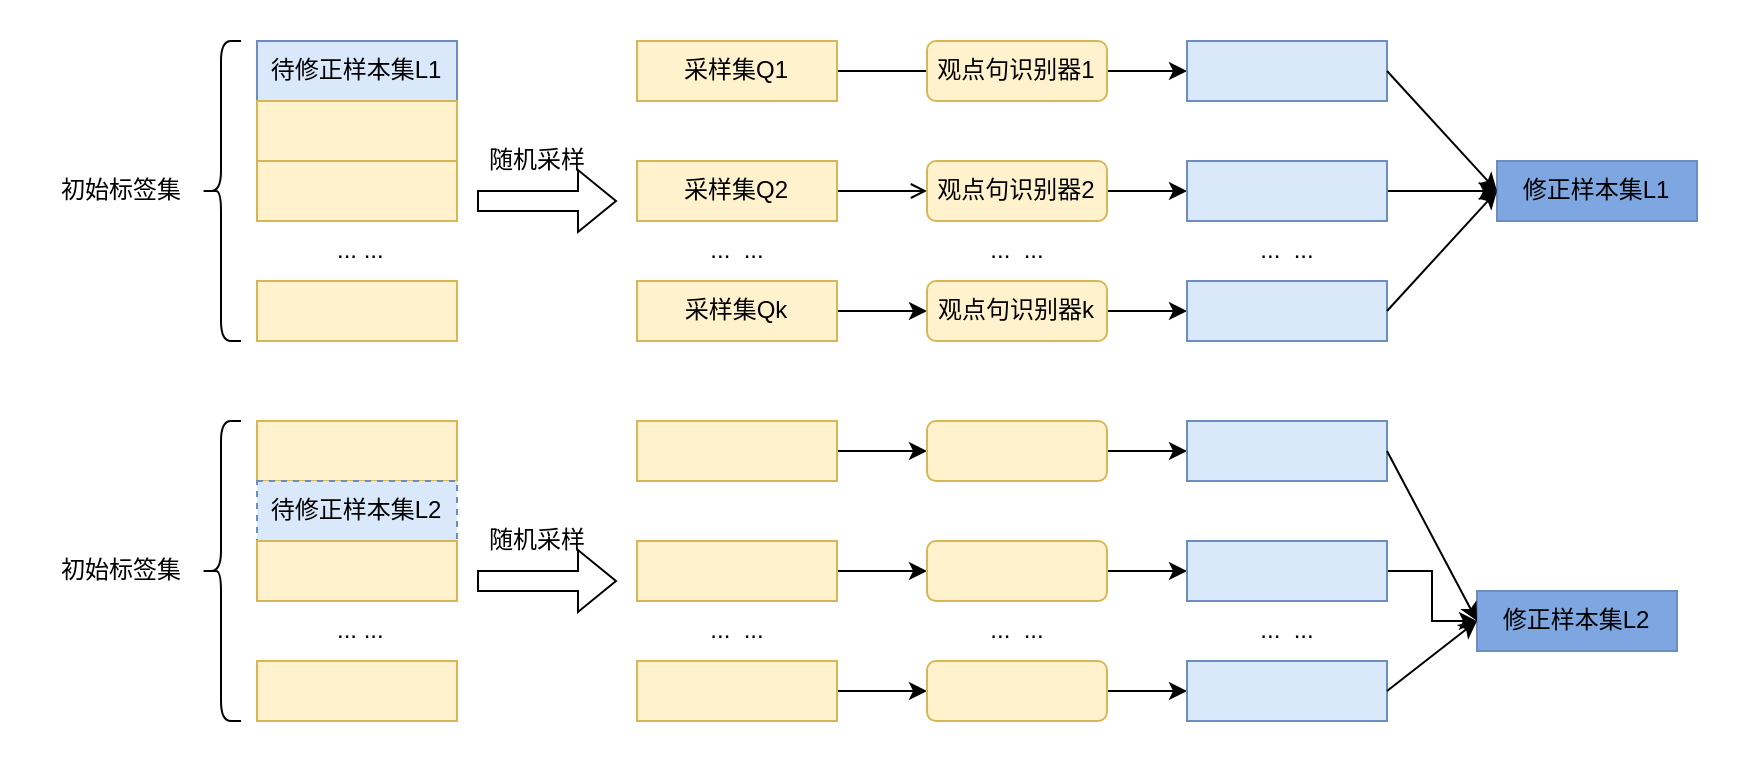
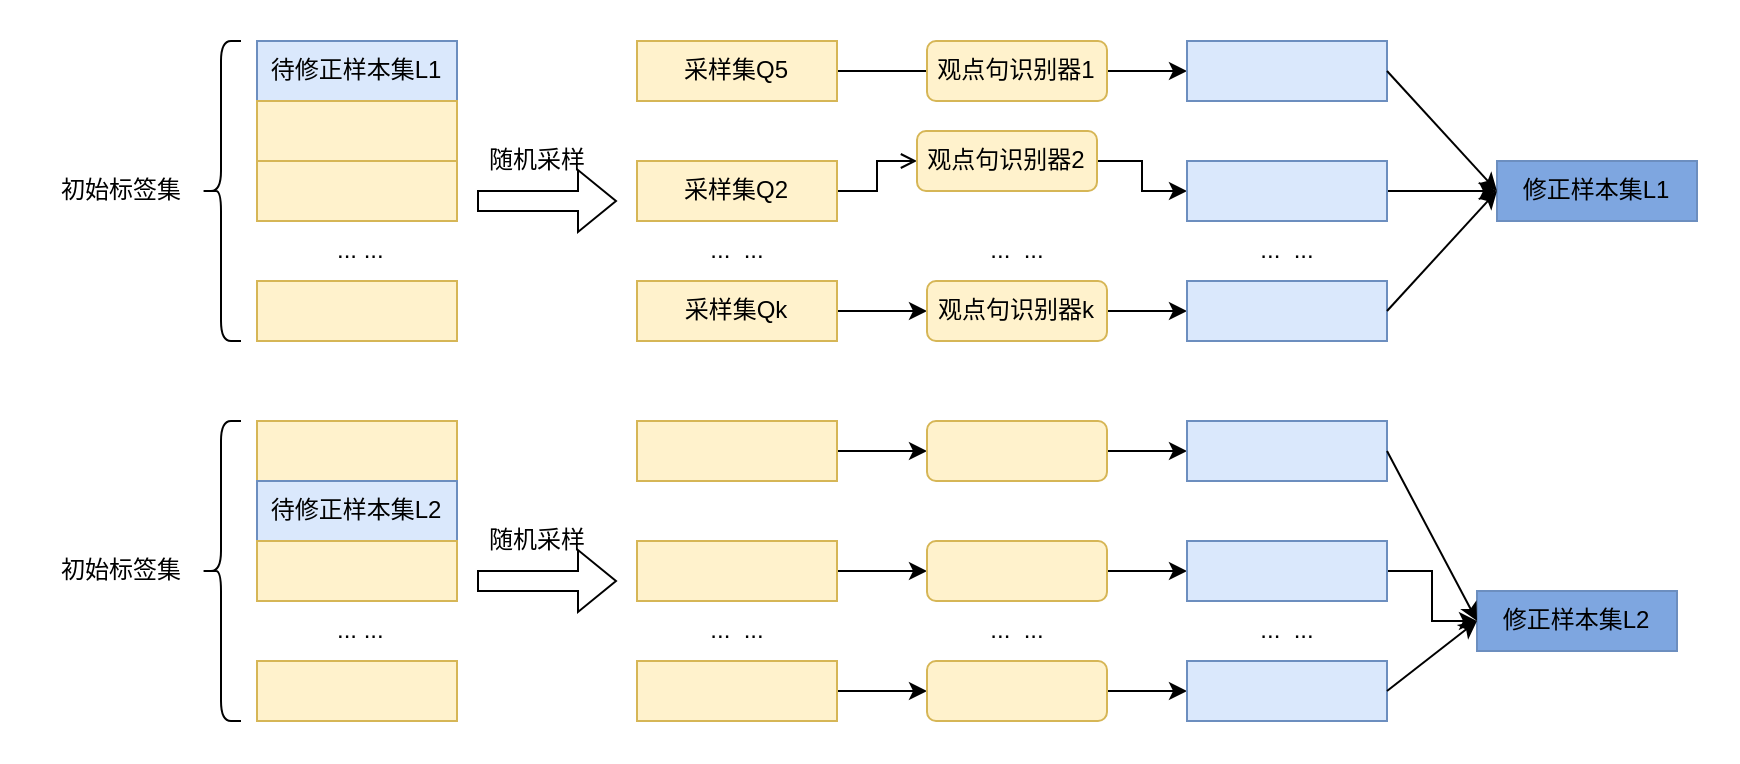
(737, 71) -> (737, 71)
(1017, 191) -> (1007, 161)
(357, 511) -> (357, 511)
